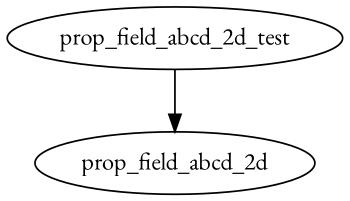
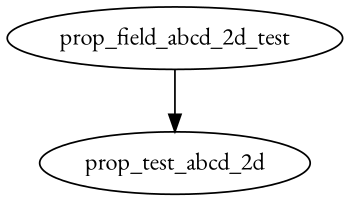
(175, 163) -> (175, 163)
